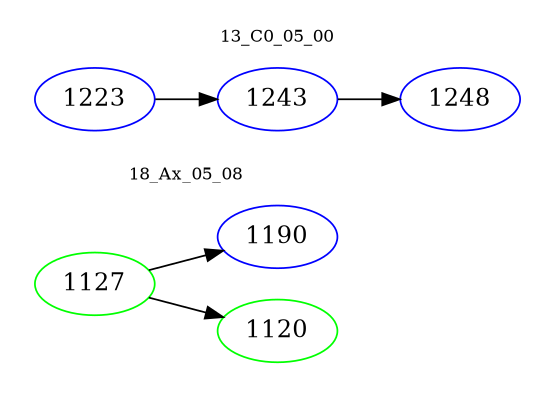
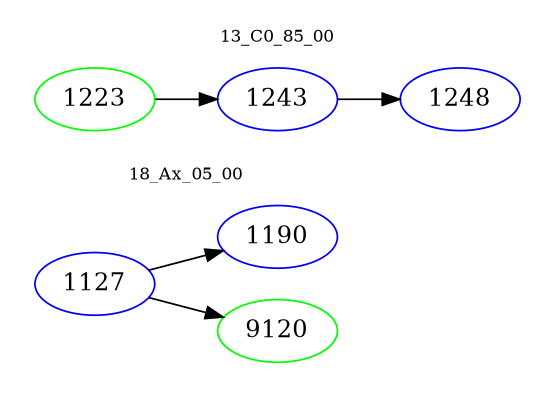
(278, 37) -> (278, 37)
(95, 99) -> (95, 99)
(186, 175) -> (186, 175)
(95, 284) -> (95, 284)
(278, 331) -> (278, 331)
